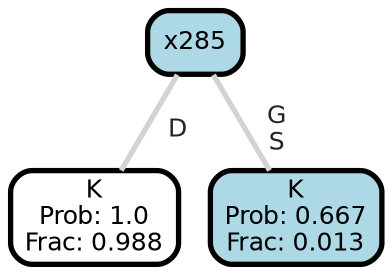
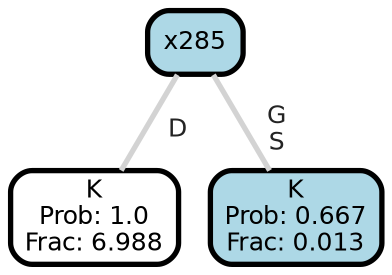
(95, 217) -> (95, 217)
